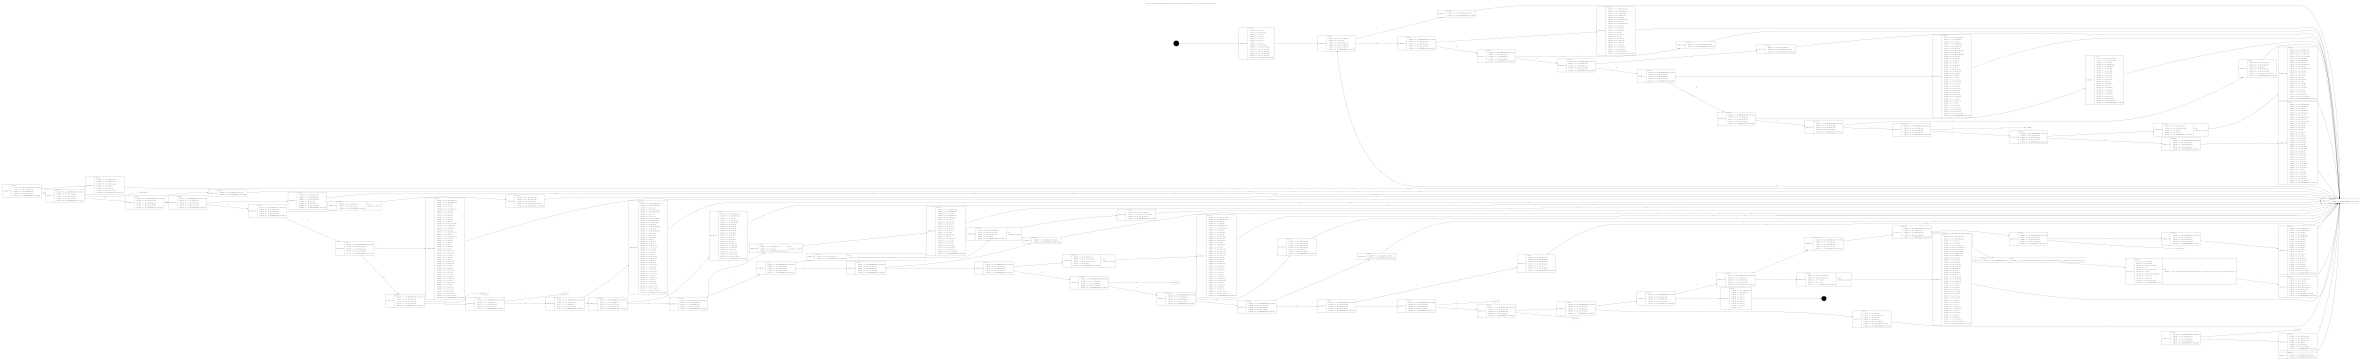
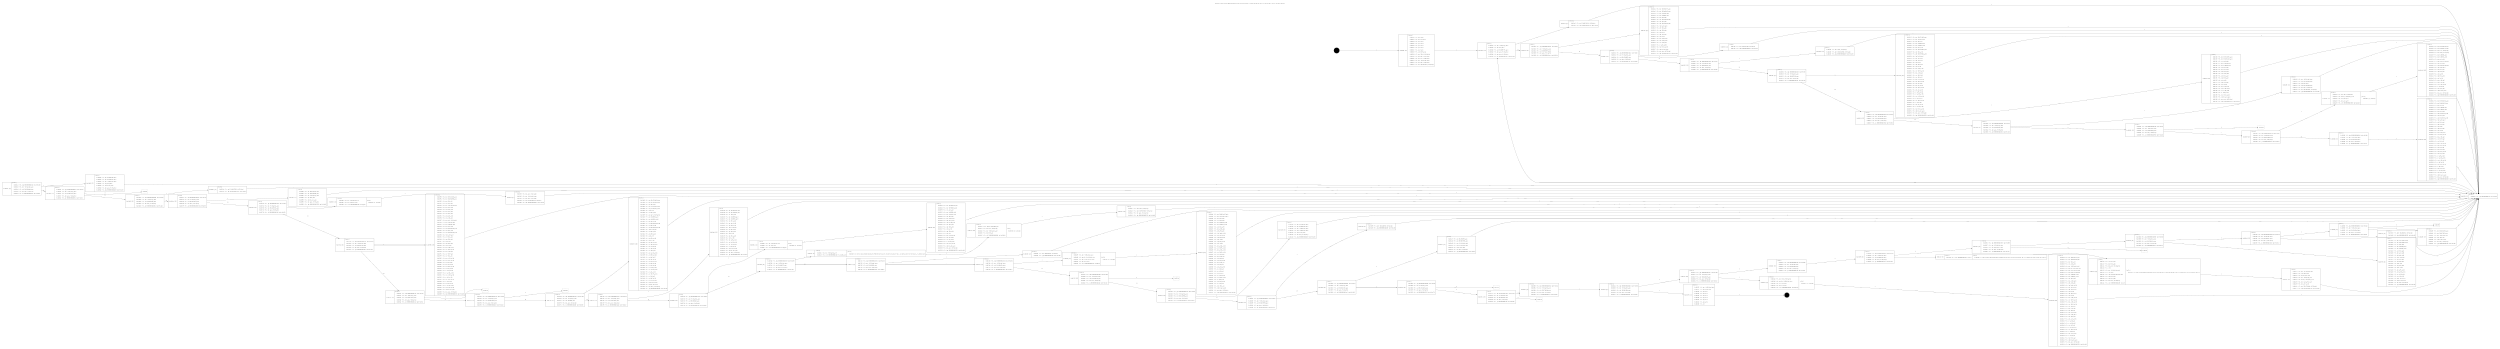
none -> (2261, 238)
(1872, 319) -> none
